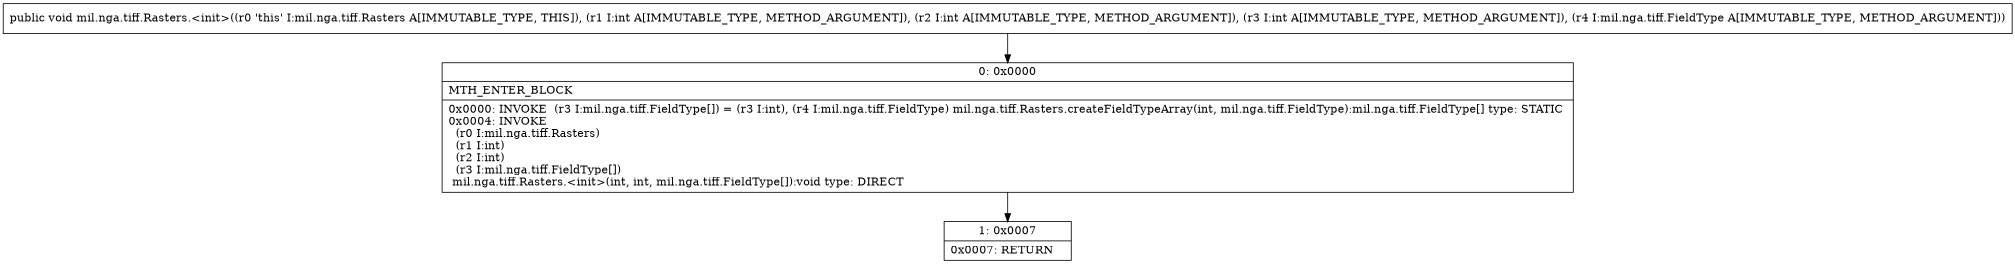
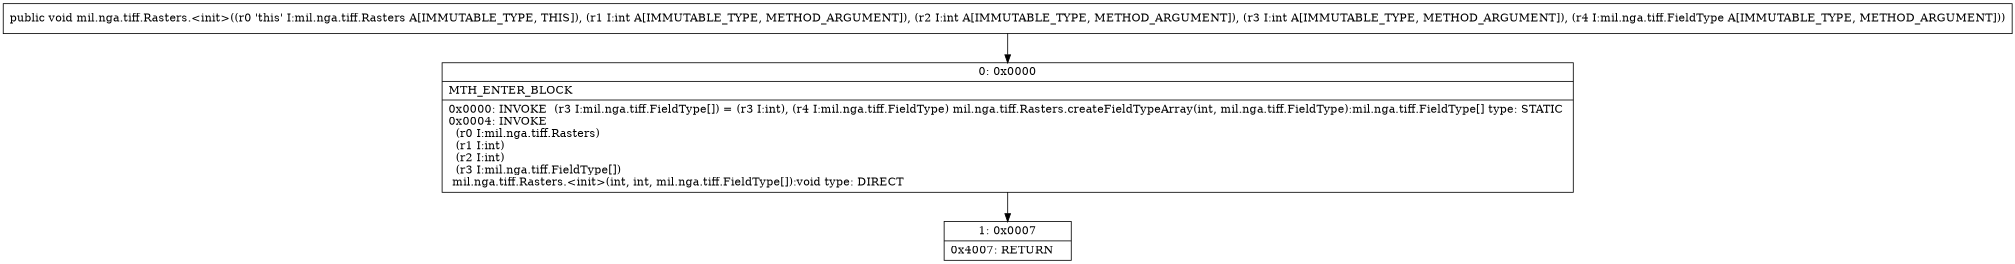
(1008, 250) -> (1008, 250)
